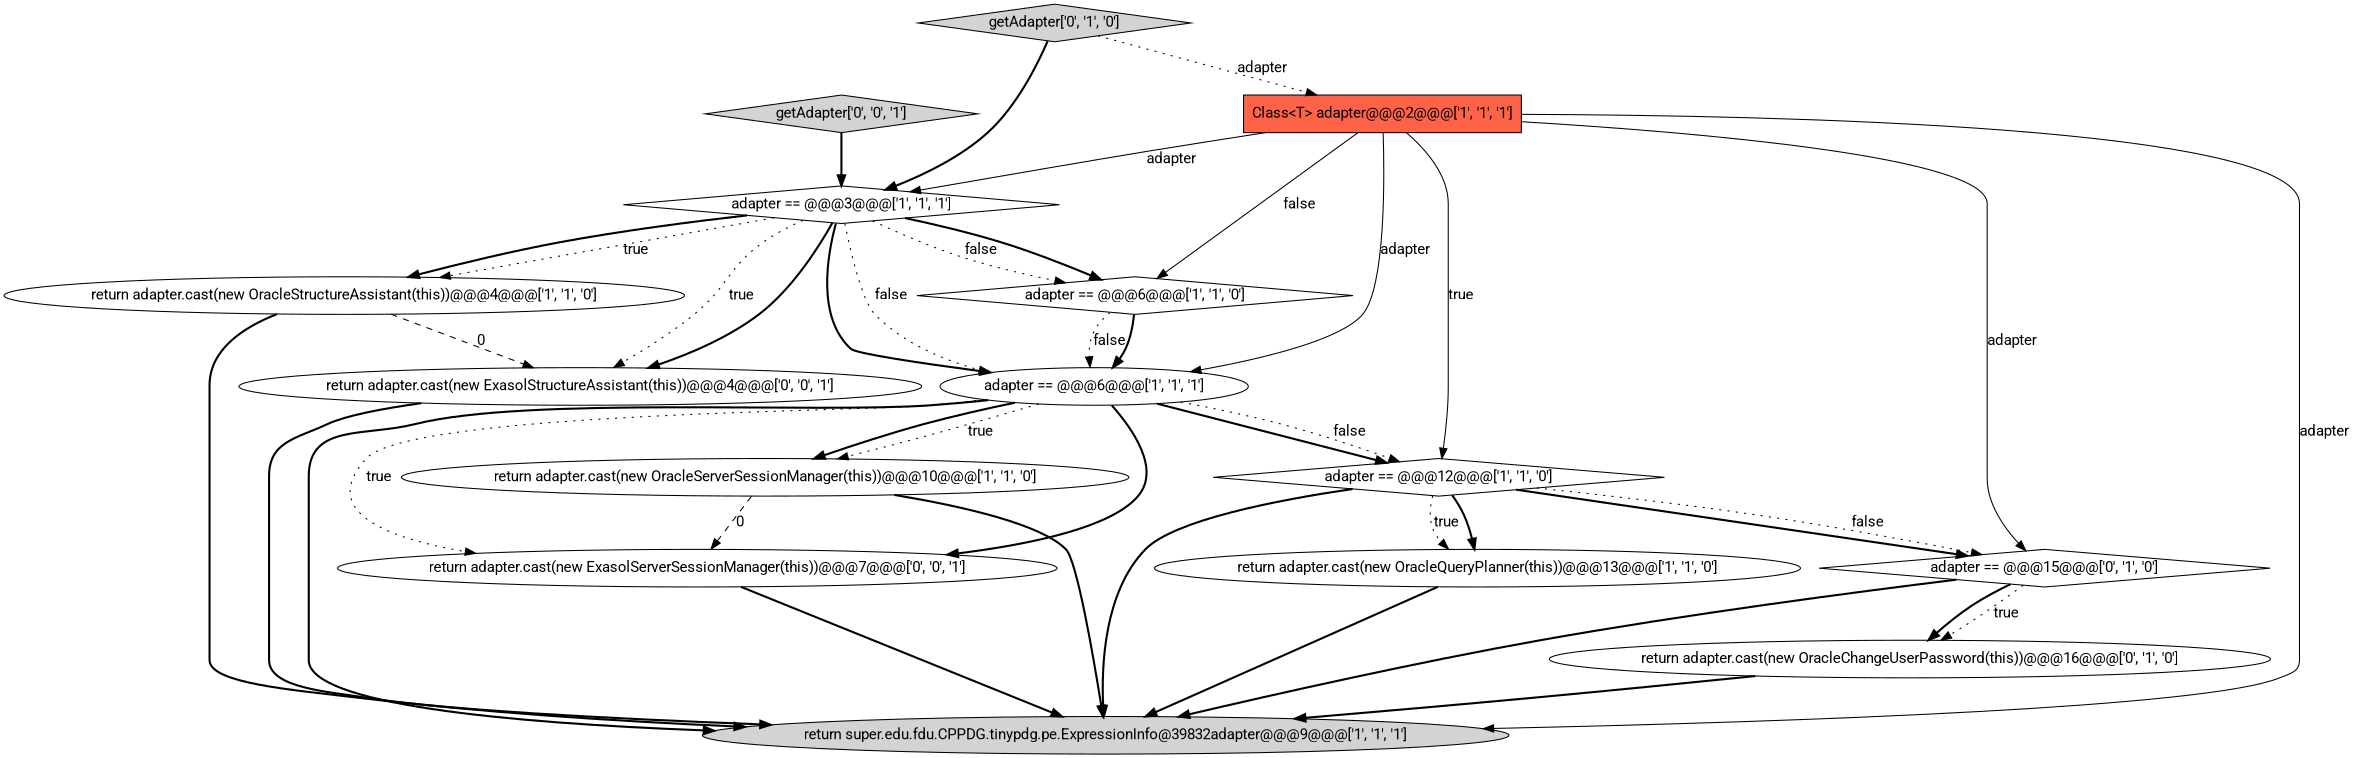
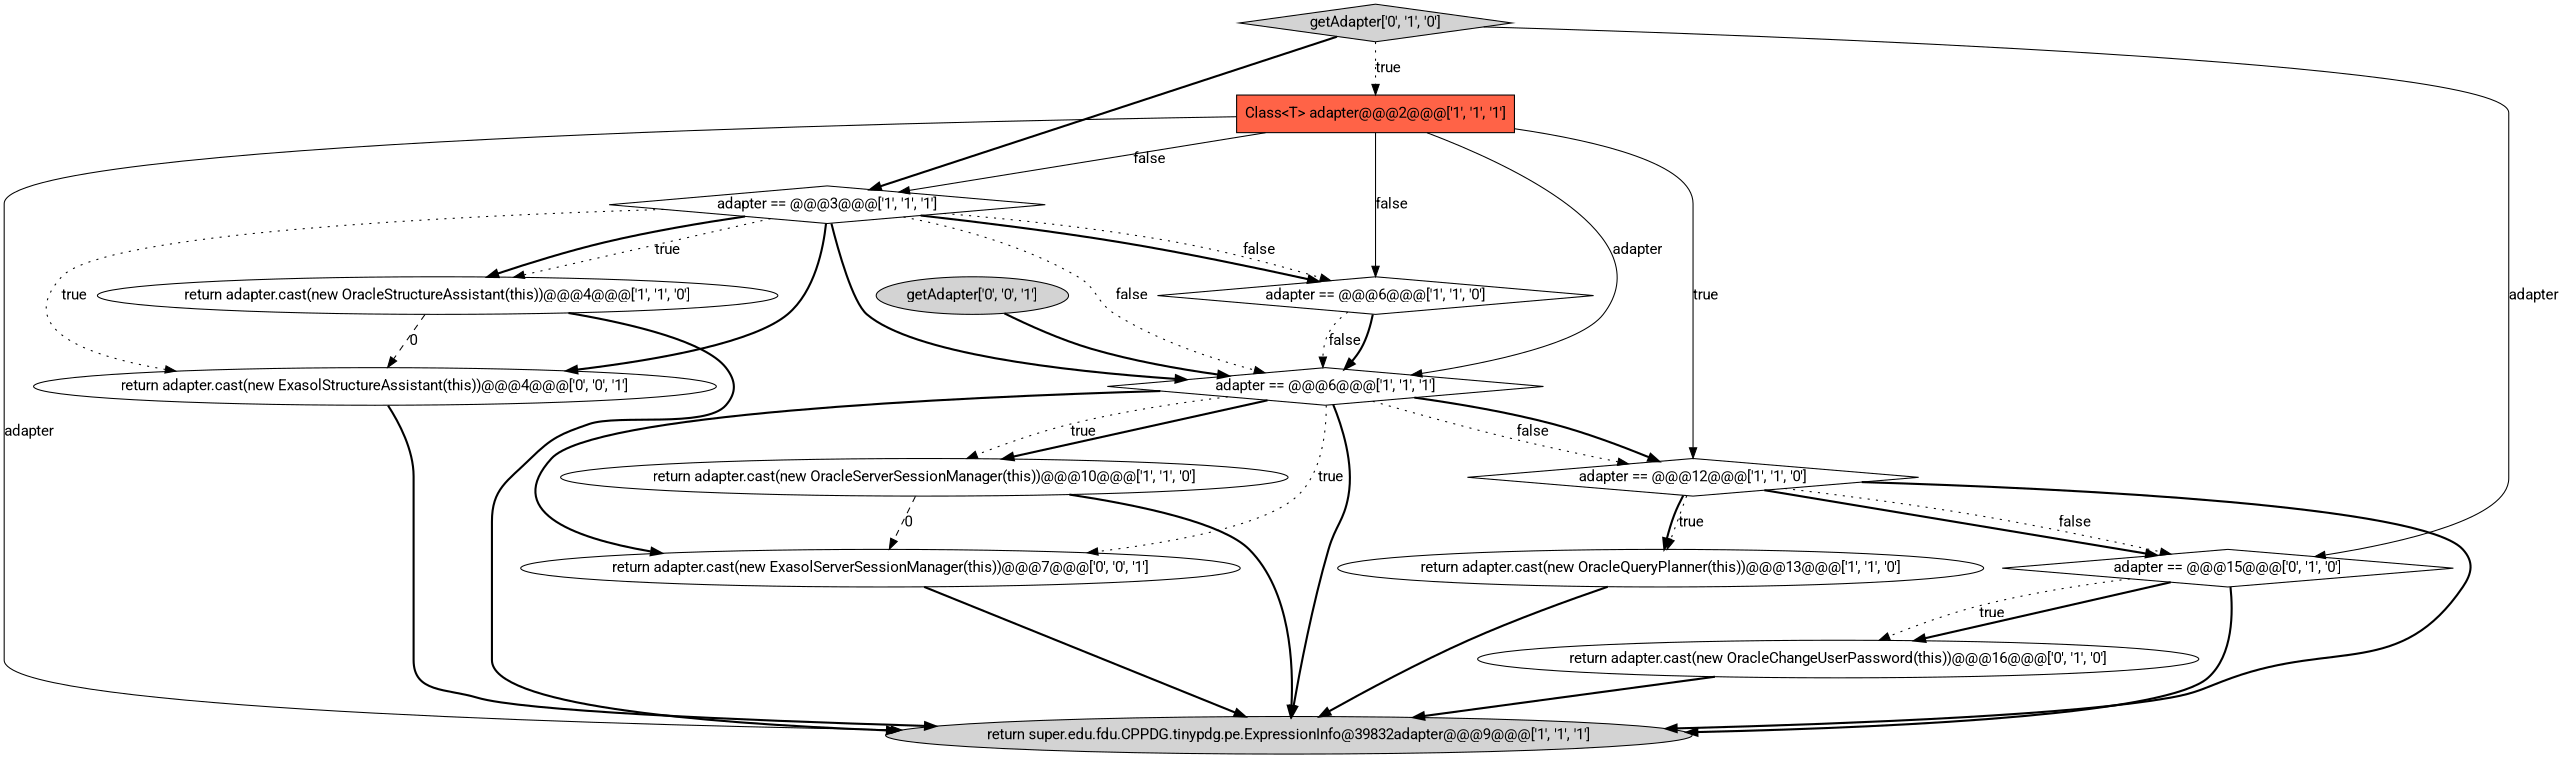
(1262, 68) -> (1389, 68)
(841, 114) -> (972, 296)
(841, 154) -> (1108, 353)
(1171, 159) -> (1149, 159)
(1932, 171) -> (2285, 68)
(1094, 386) -> (1325, 386)
